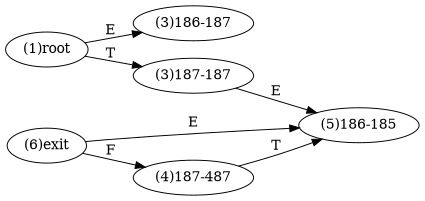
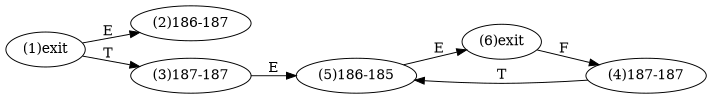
(193, 23) -> (191, 23)
(47, 50) -> (46, 50)
(187, 134) -> (430, 58)
(193, 178) -> (646, 76)
